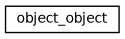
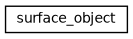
(62, 19) -> (66, 19)
